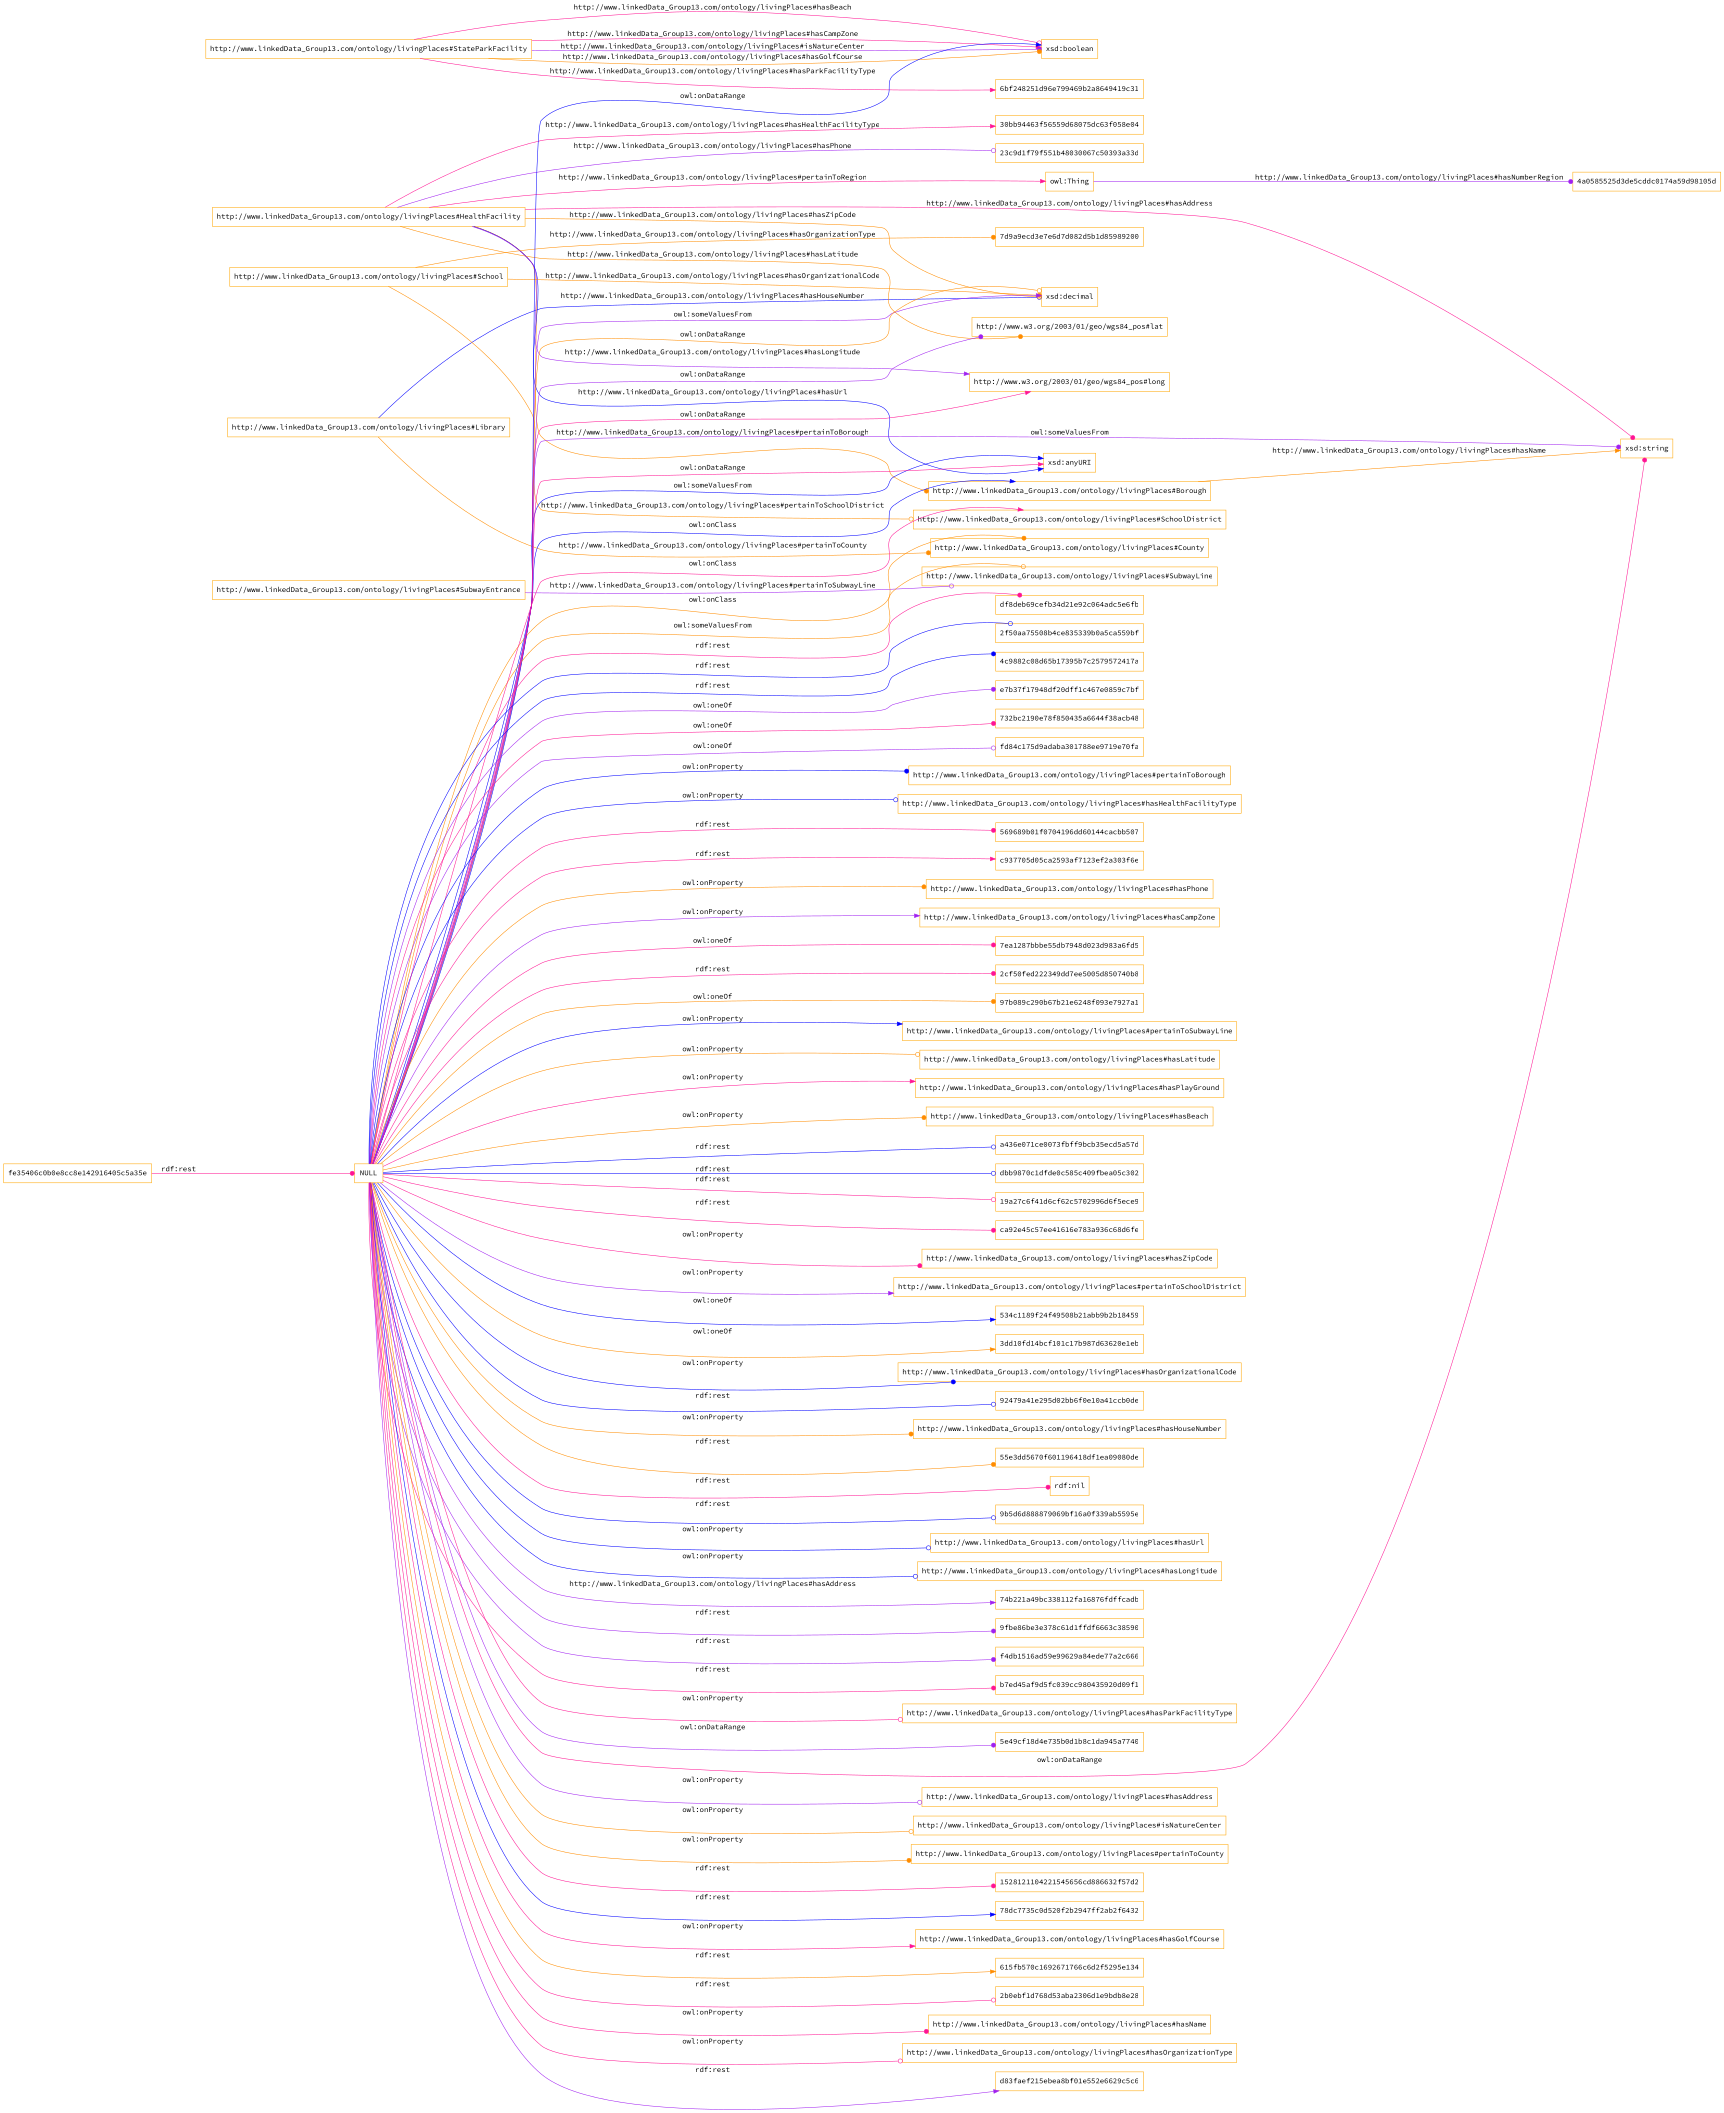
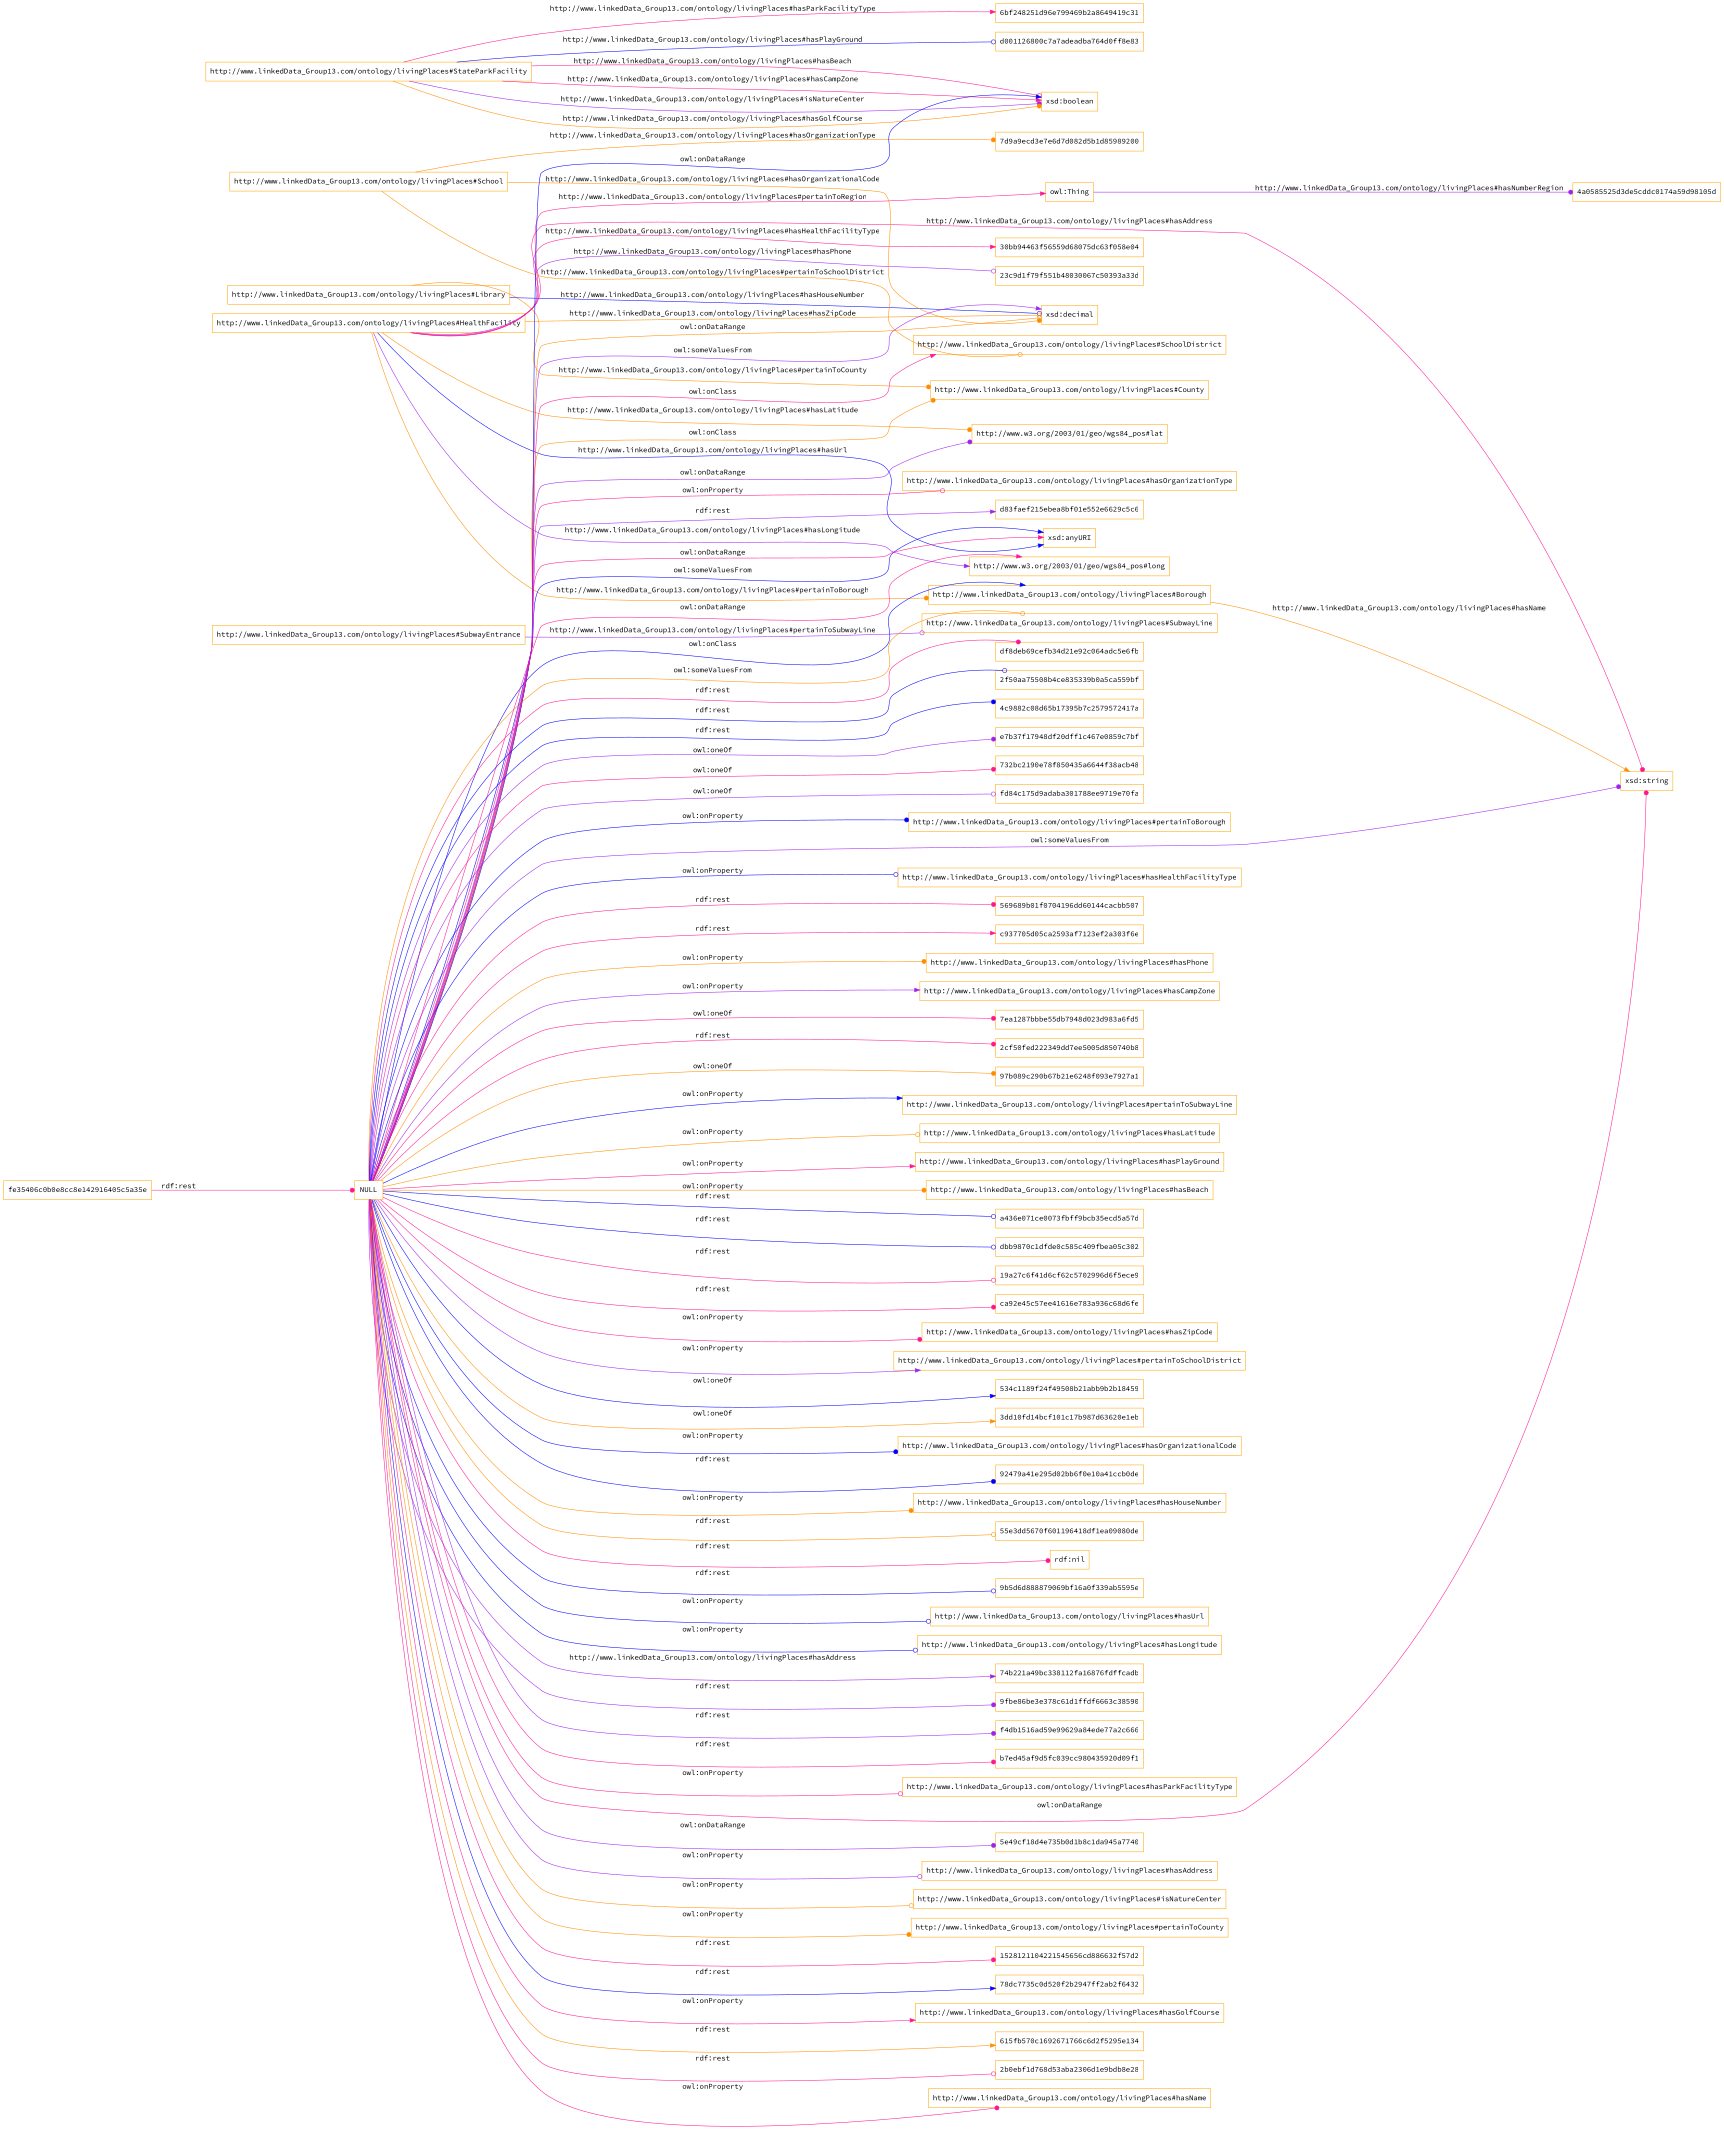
none -> (1070, 42)
(626, 1410) -> (605, 1482)
(605, 1464) -> (577, 1534)
